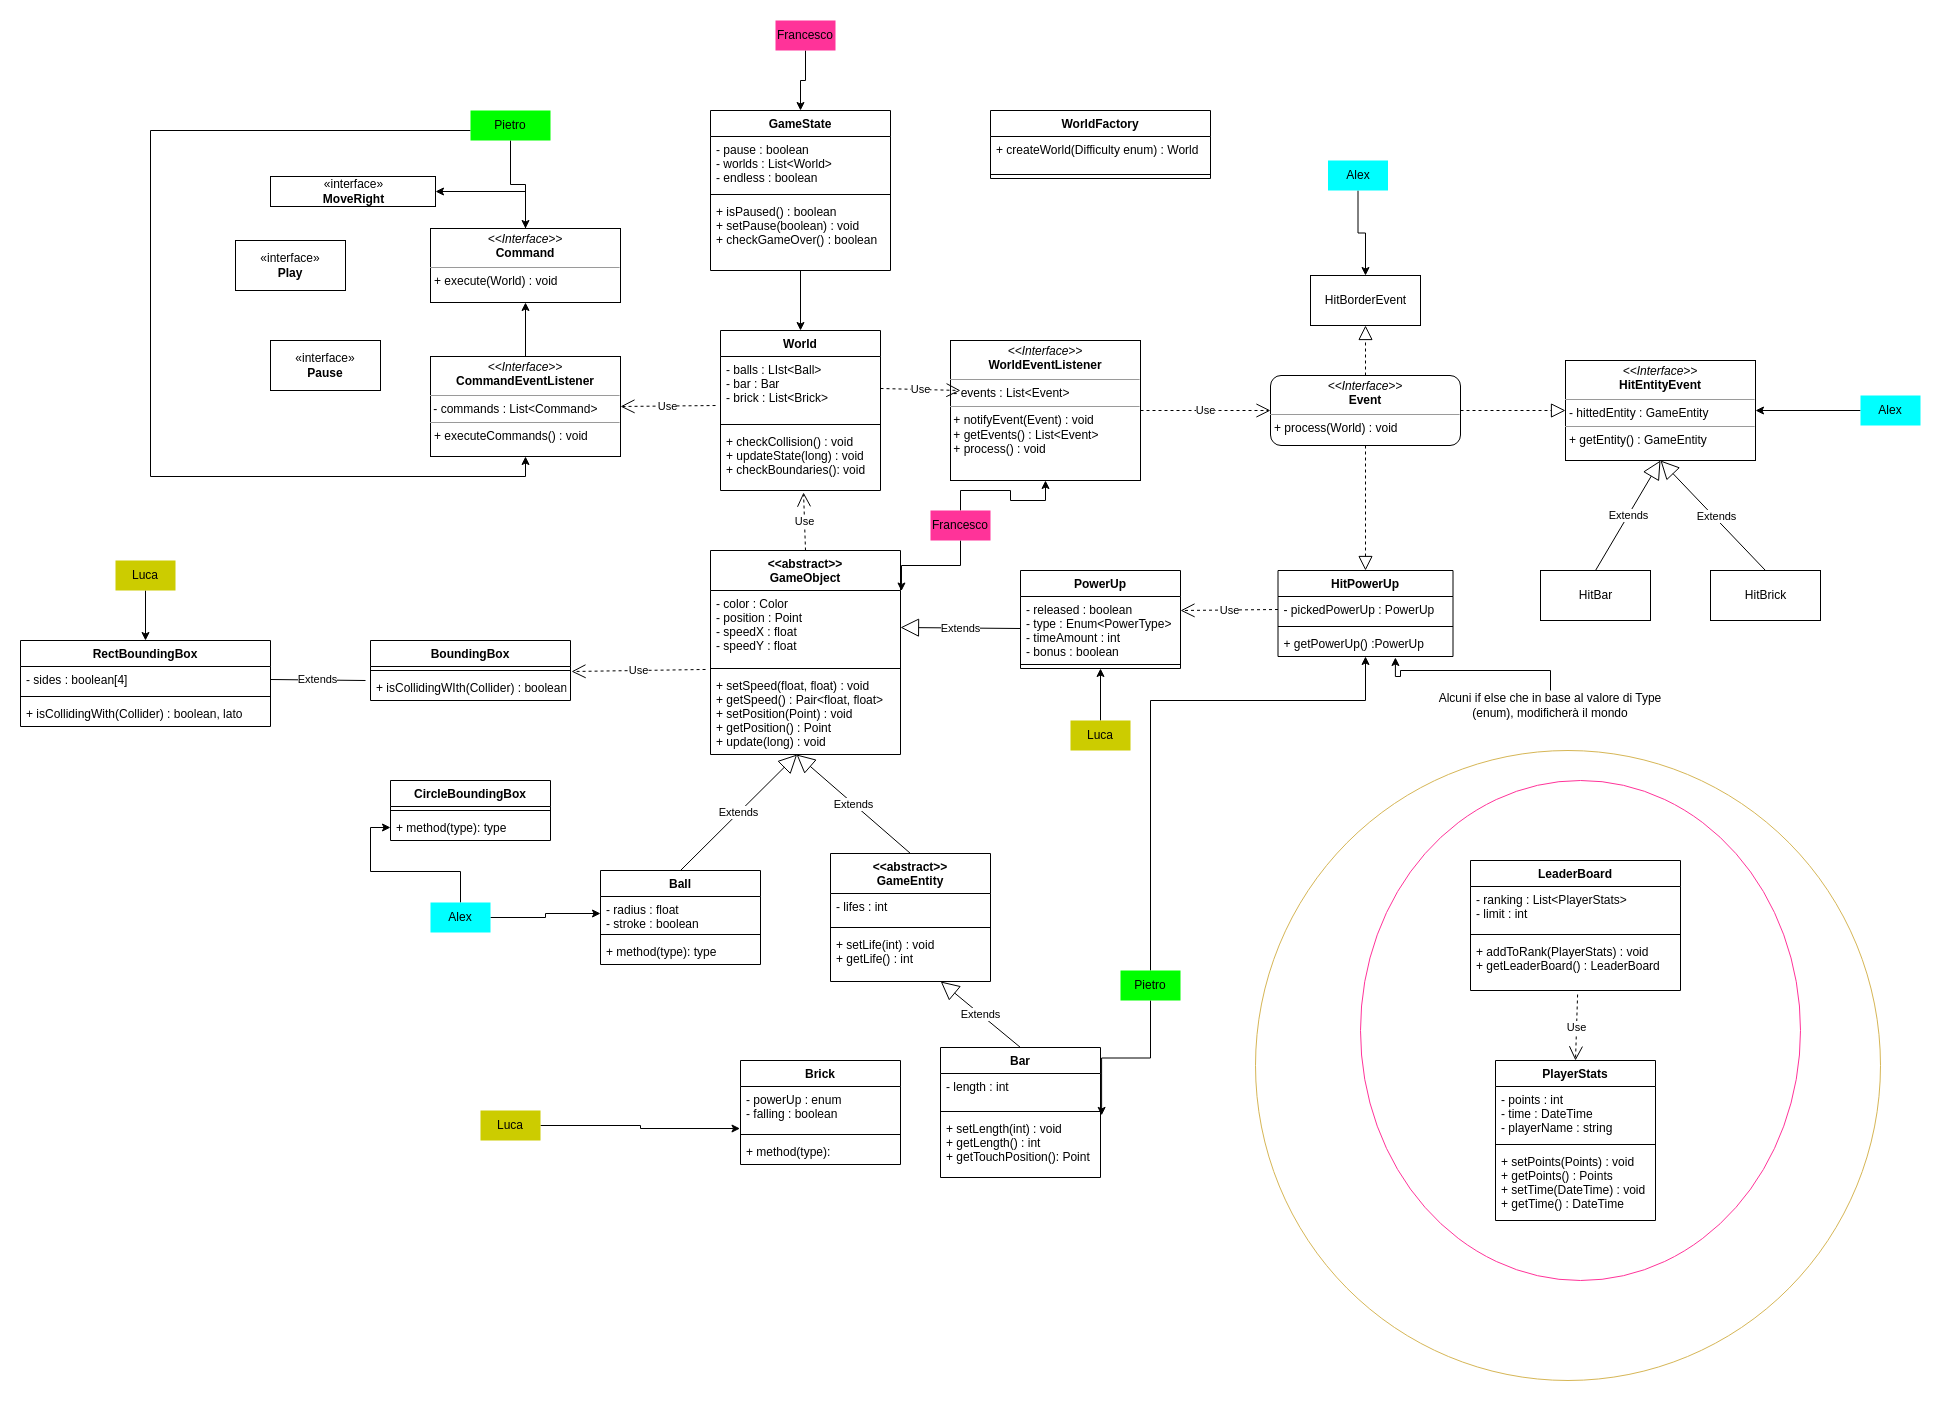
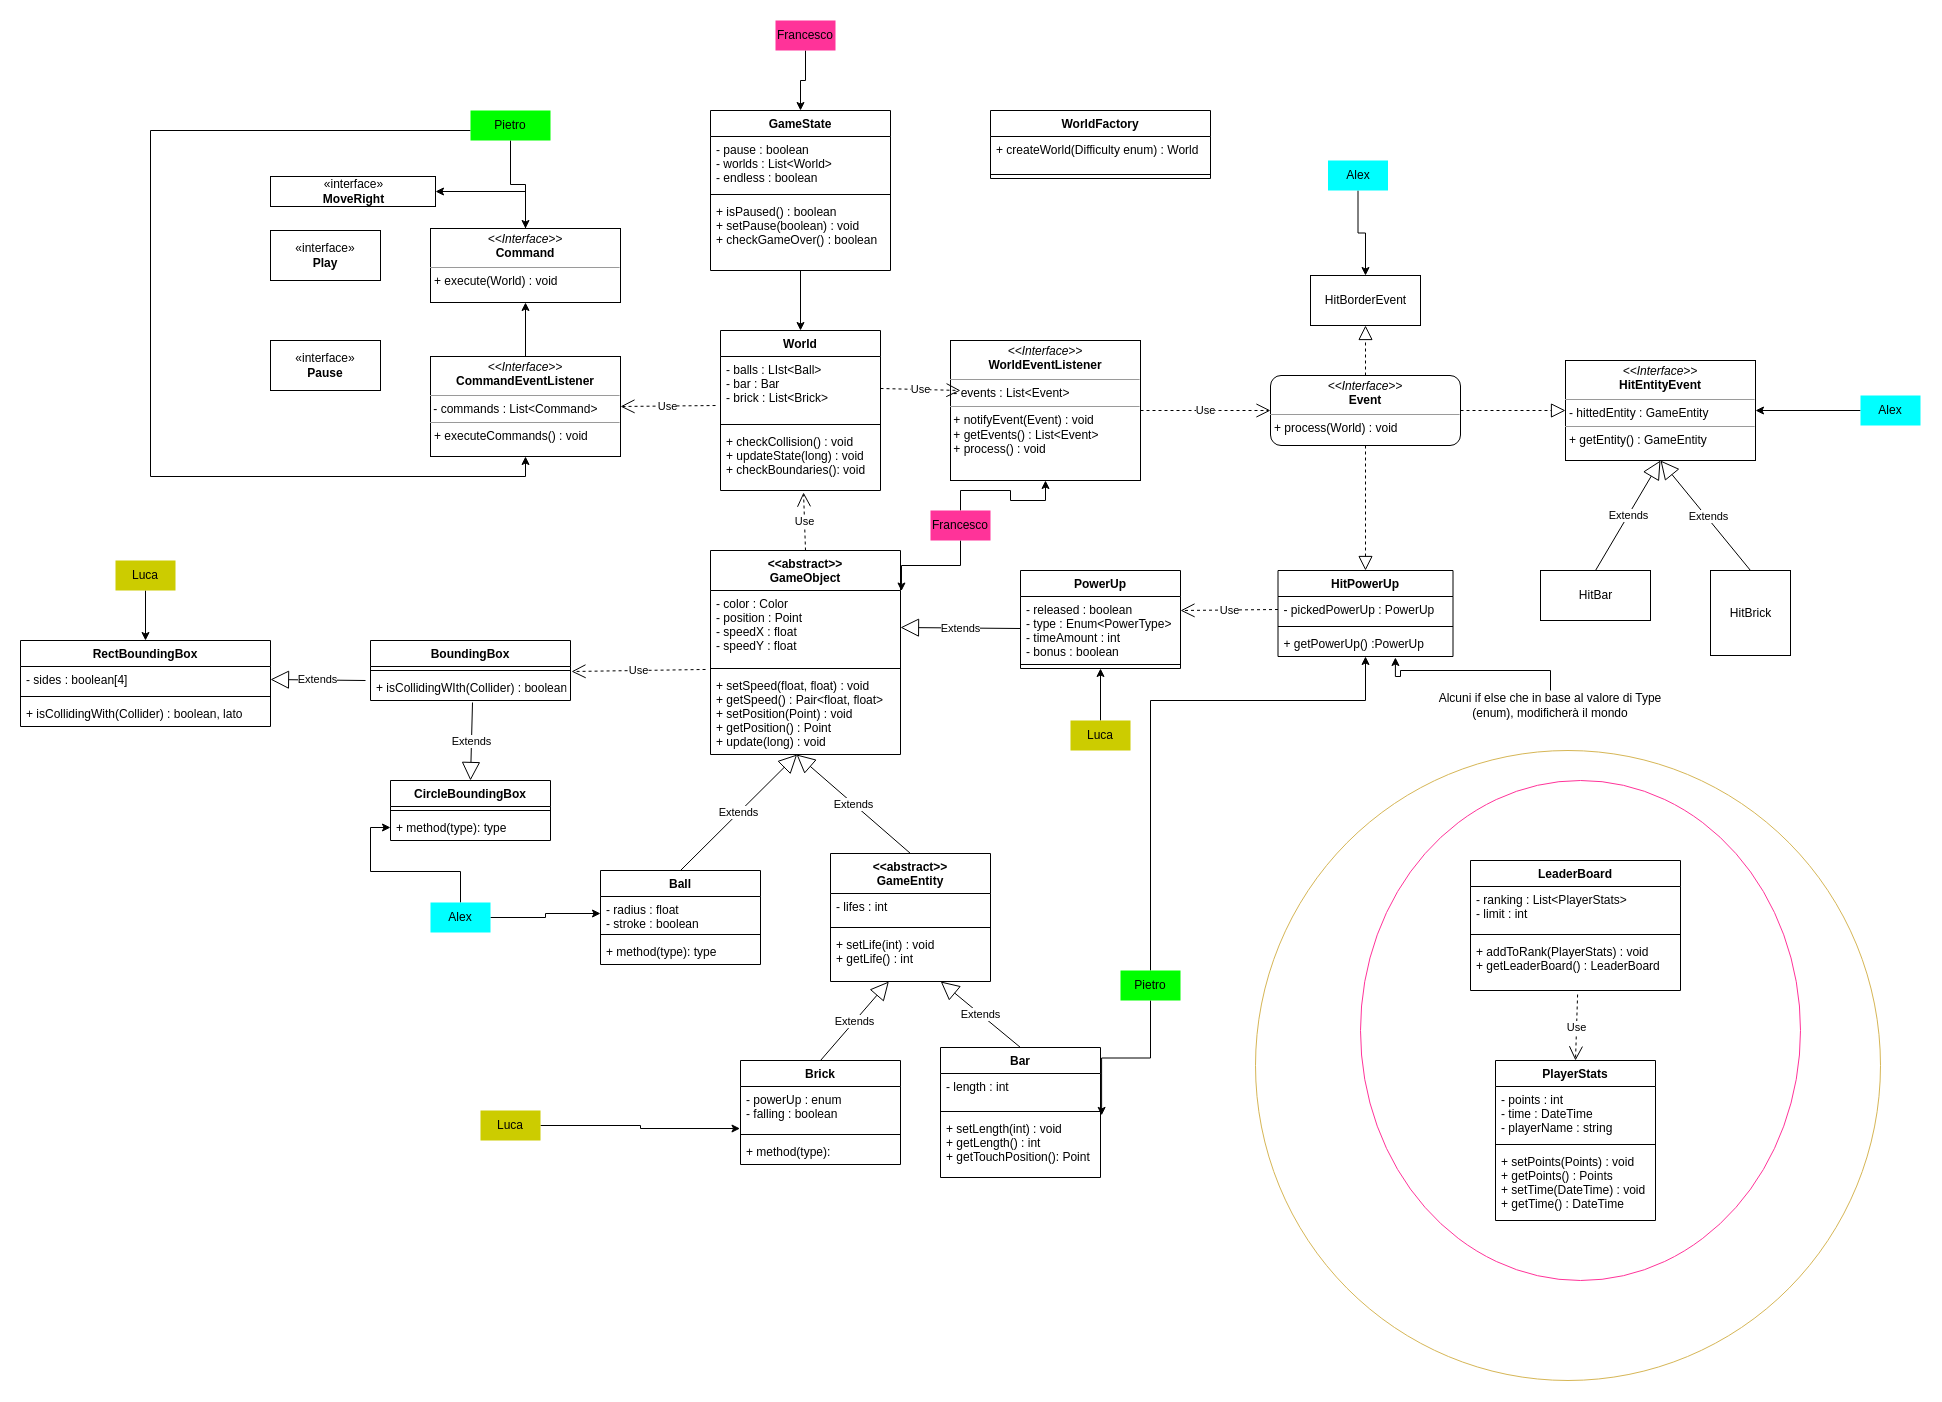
(291, 266) -> (326, 256)
(1766, 596) -> (1751, 613)
(282, 680) -> (290, 680)
none -> (472, 732)
none -> (849, 1028)
